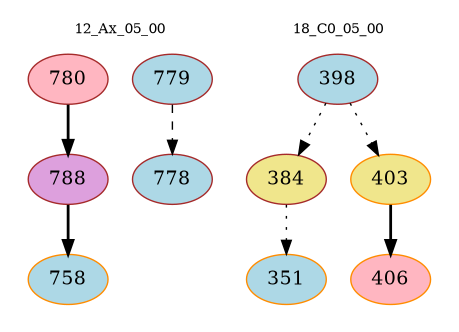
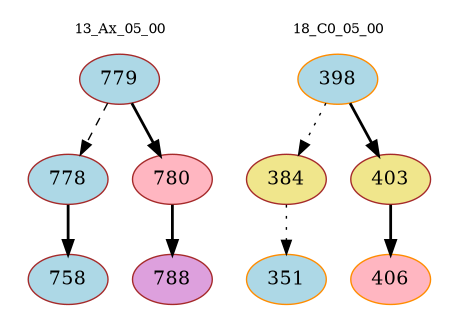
(120, 30) -> (120, 30)
(338, 79) -> (338, 79)
none -> (143, 123)
(361, 123) -> (361, 123)
(391, 179) -> (391, 179)
(68, 223) -> (68, 223)
(68, 279) -> (68, 279)
